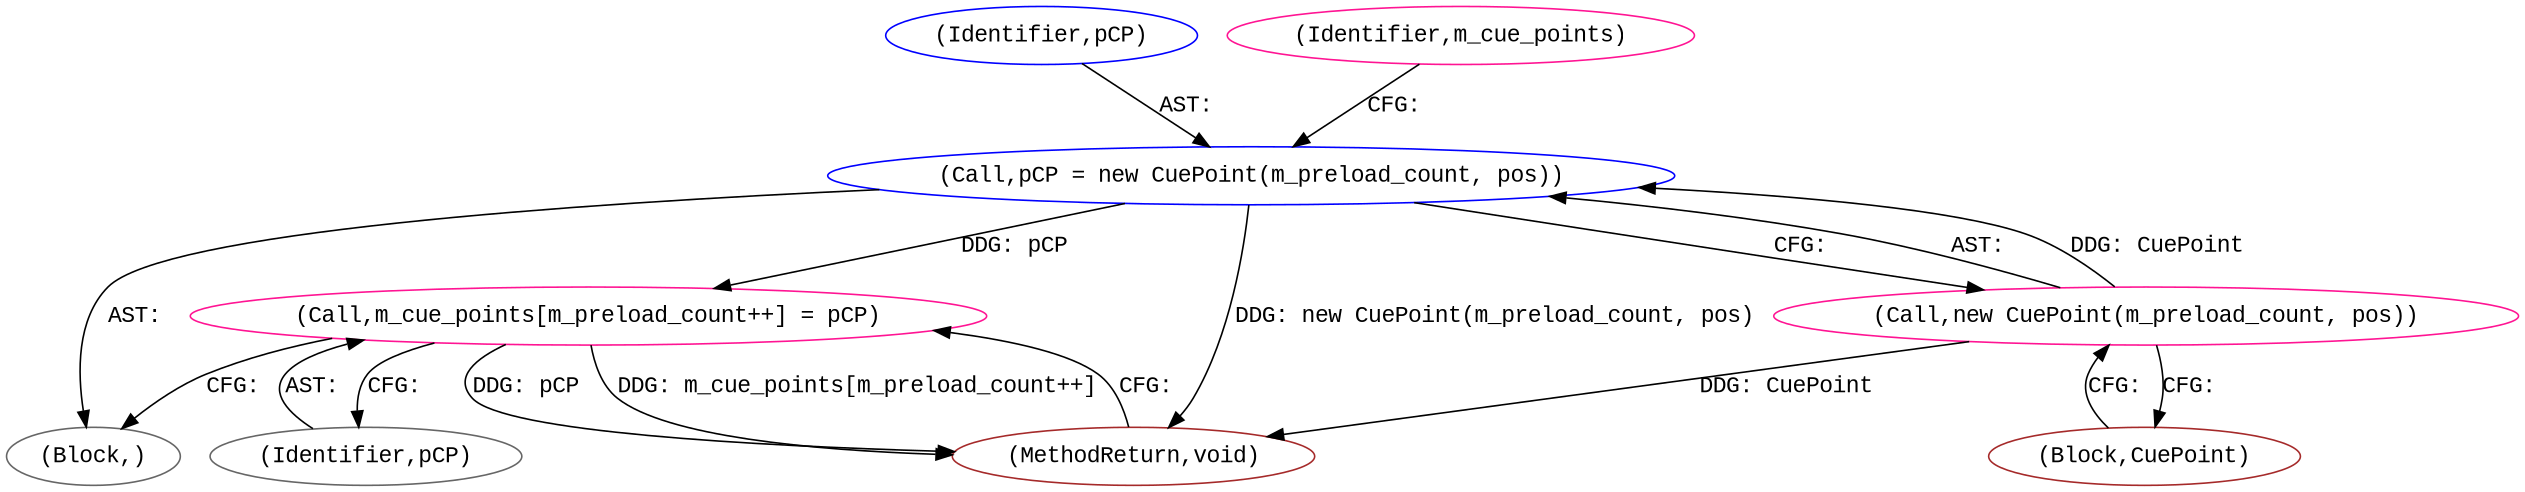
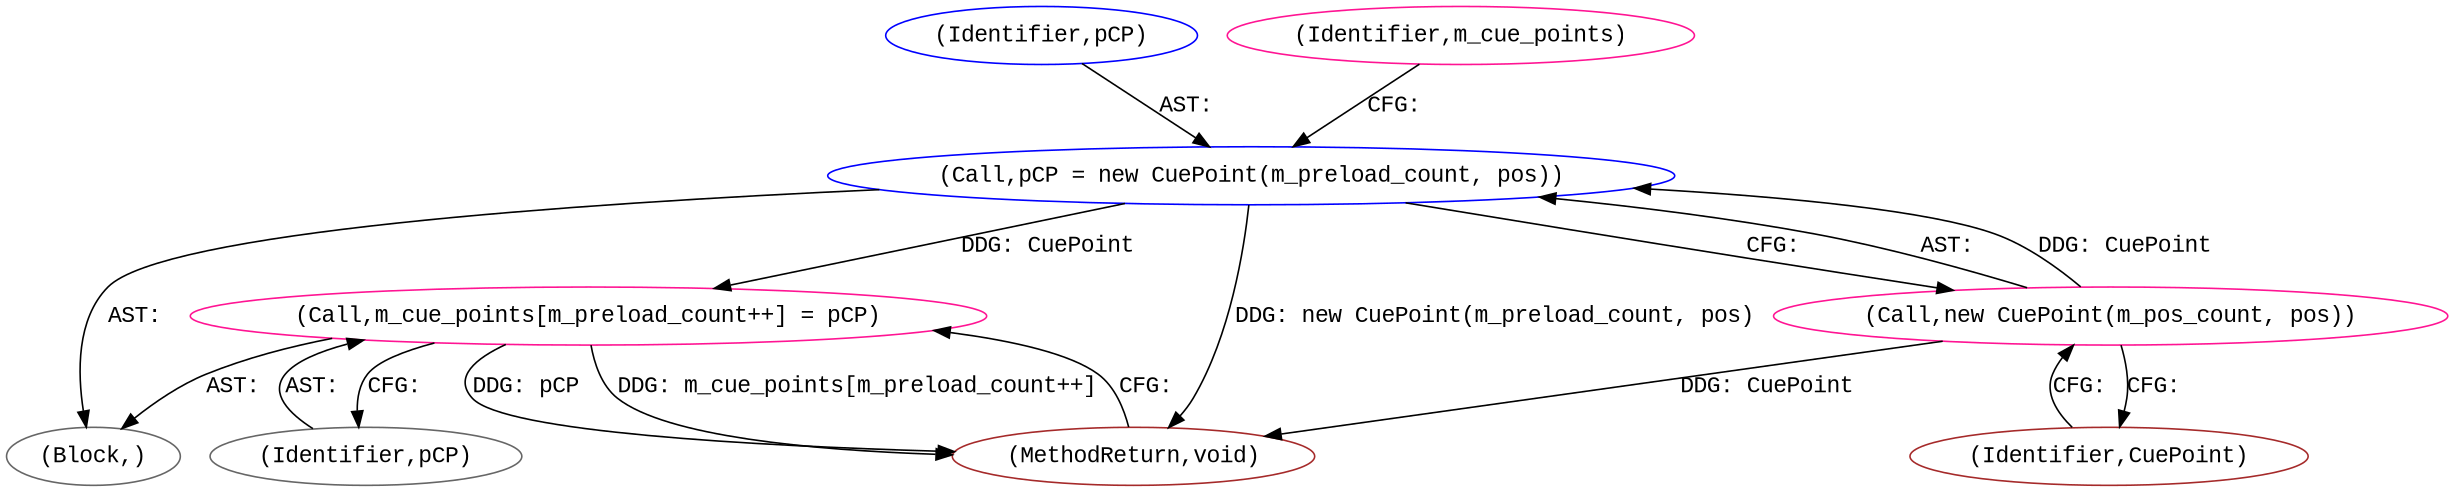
(1015, 246) -> (1048, 246)
(2146, 316) -> (2111, 316)
(240, 386) -> (240, 386)
(2144, 456) -> (2109, 456)
